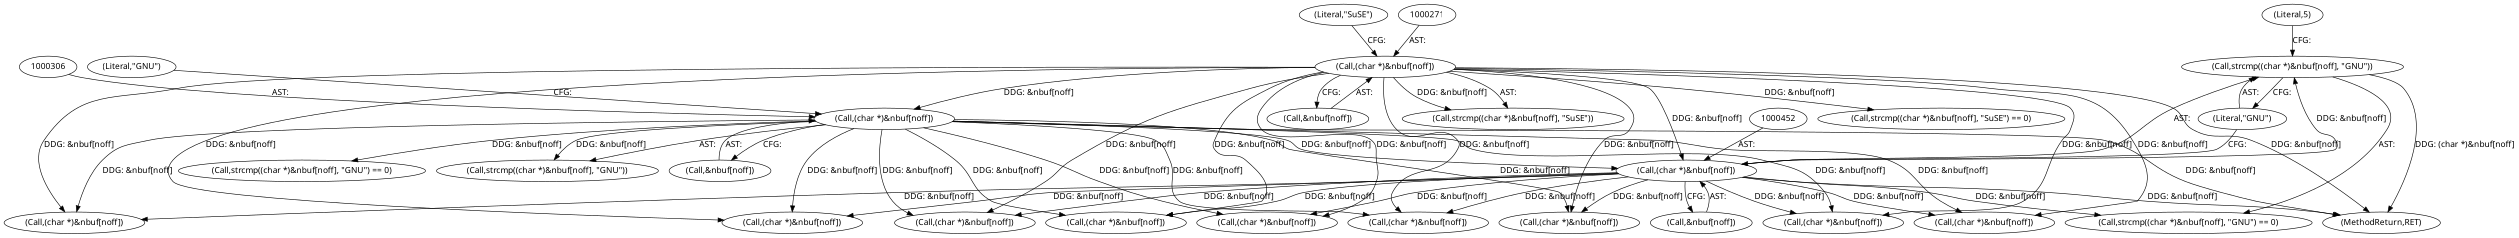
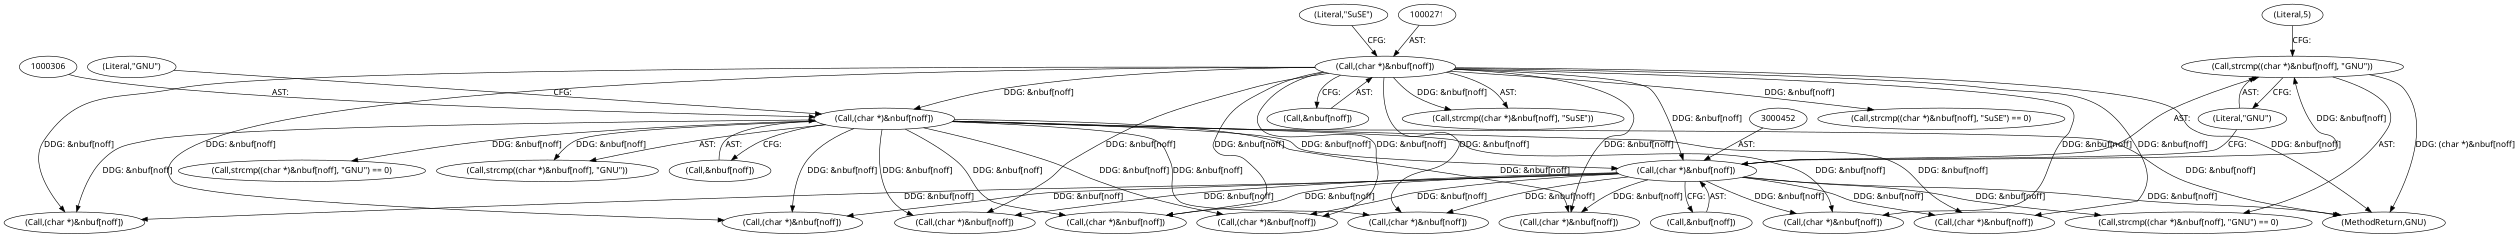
(1778, 119) -> (1778, 119)
(2381, 223) -> (2384, 223)
